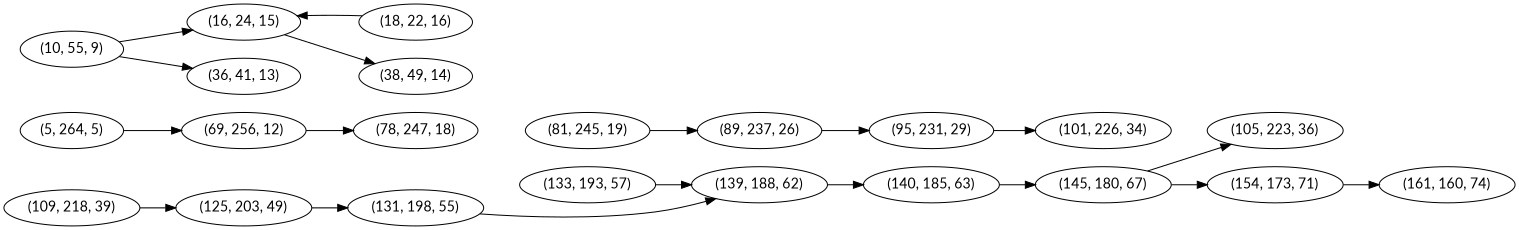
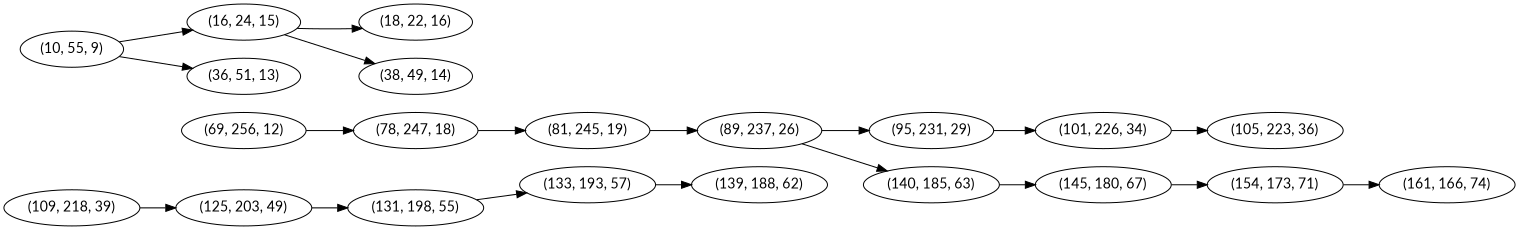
(335, 15) -> (325, 29)
(244, 76) -> (244, 76)
(72, 131) -> none
none -> (497, 131)
(1184, 159) -> (1184, 131)
(840, 185) -> (840, 156)
(1447, 185) -> (1447, 185)
(594, 217) -> (497, 197)
